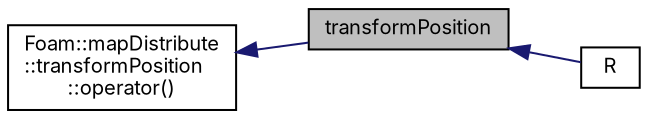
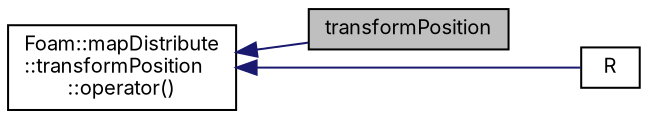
(555, 57) -> (419, 68)
